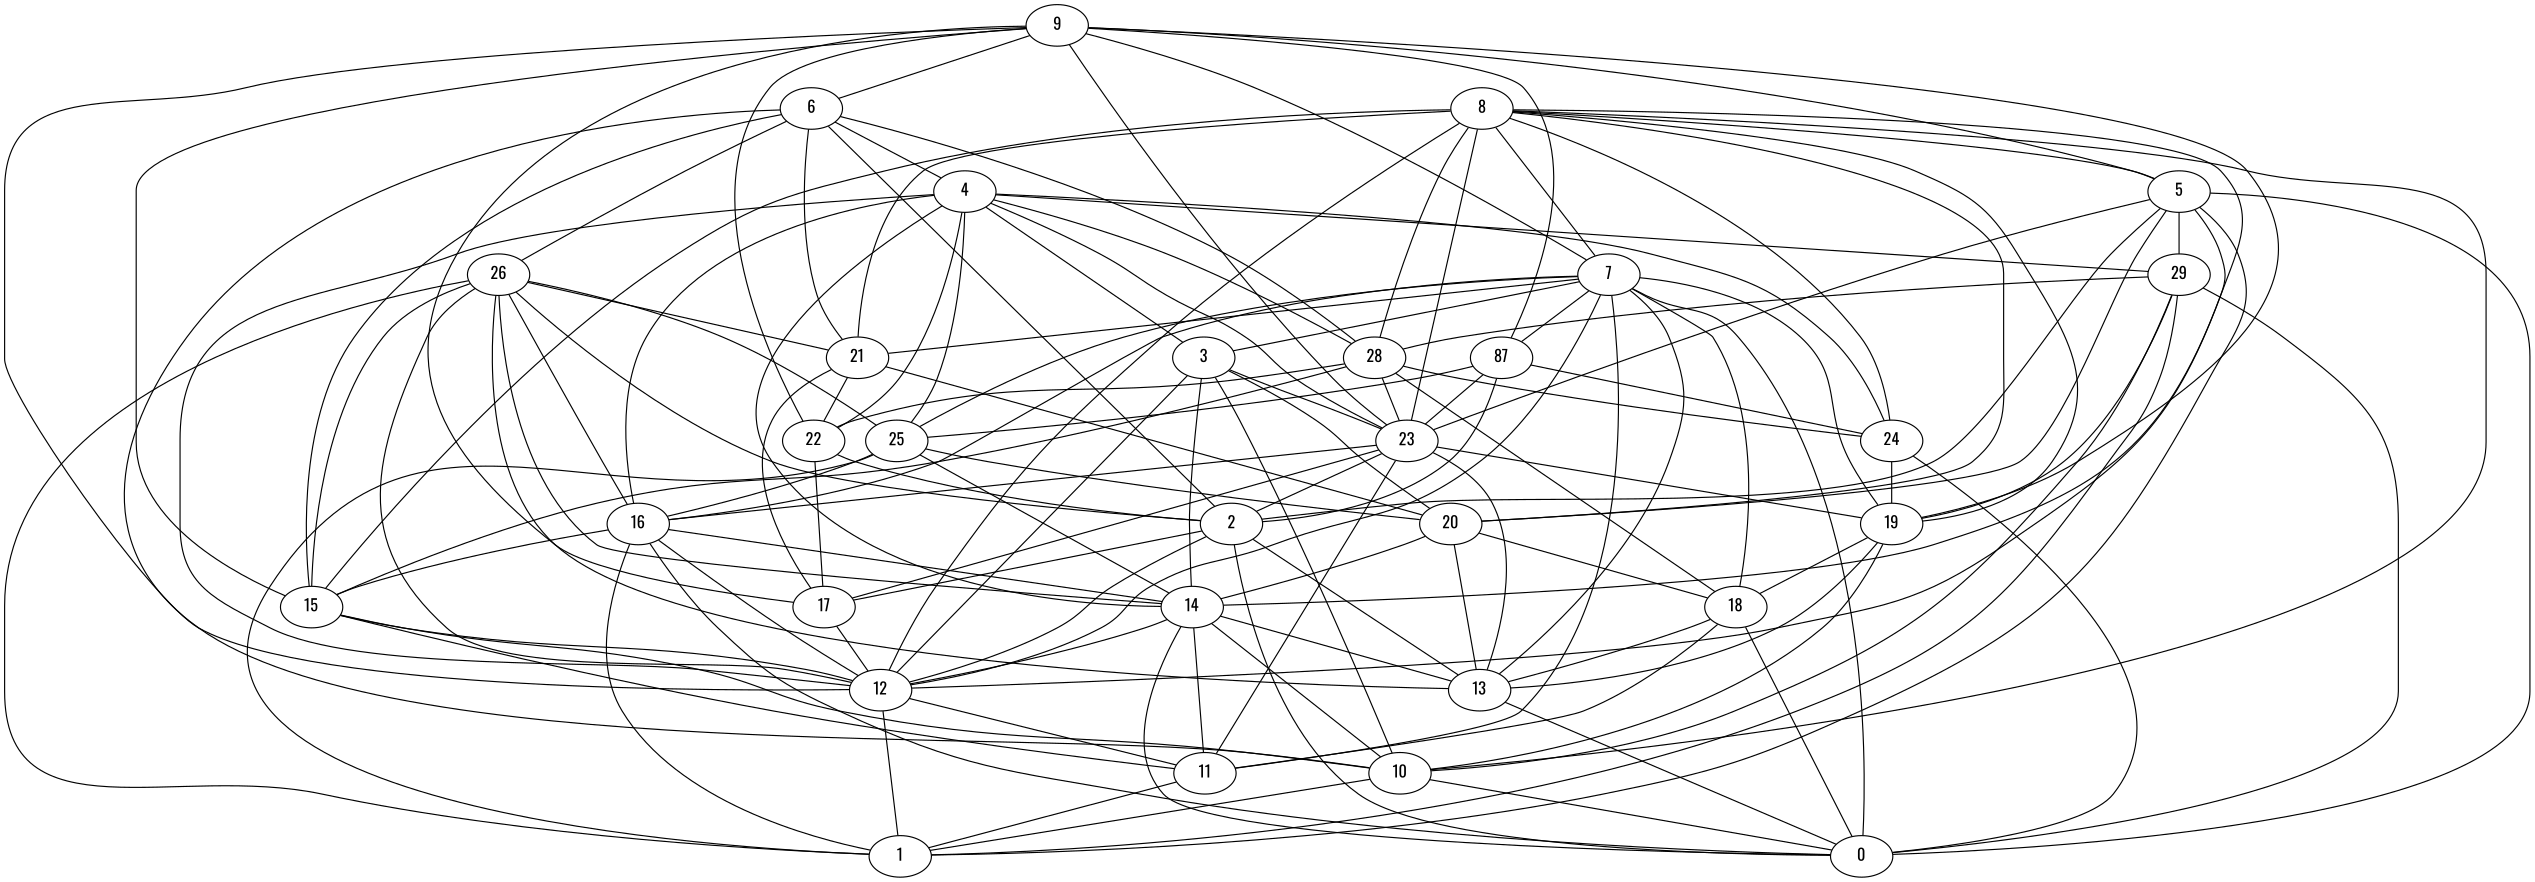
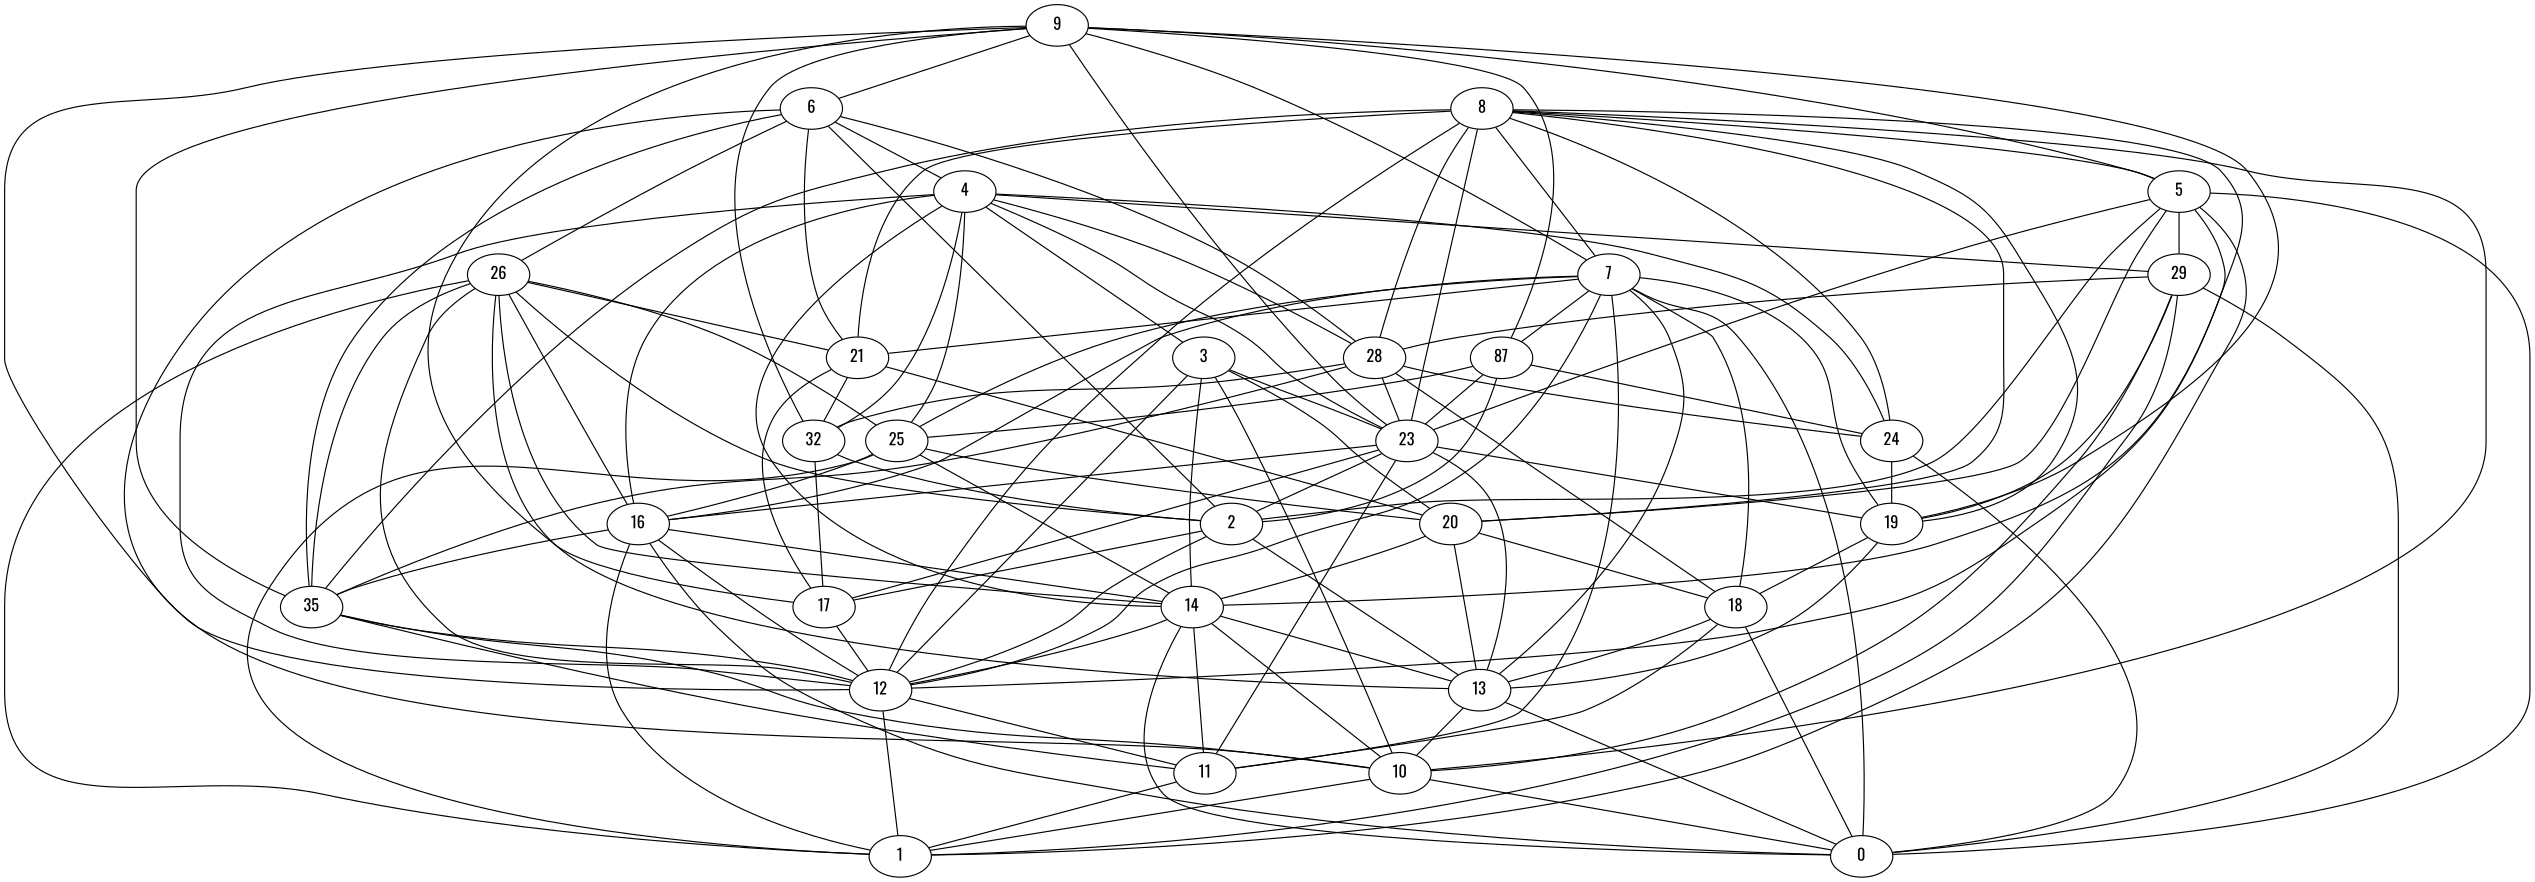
(1406, 316) -> none
(814, 441) -> (814, 441)
(312, 607) -> (312, 607)
(1685, 707) -> (1444, 727)
(1450, 827) -> none
